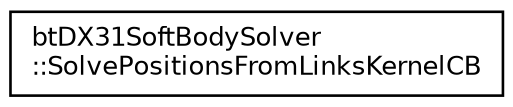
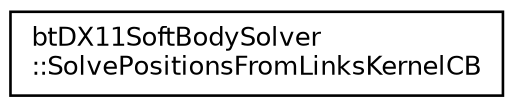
(257, 54) -> (257, 54)
